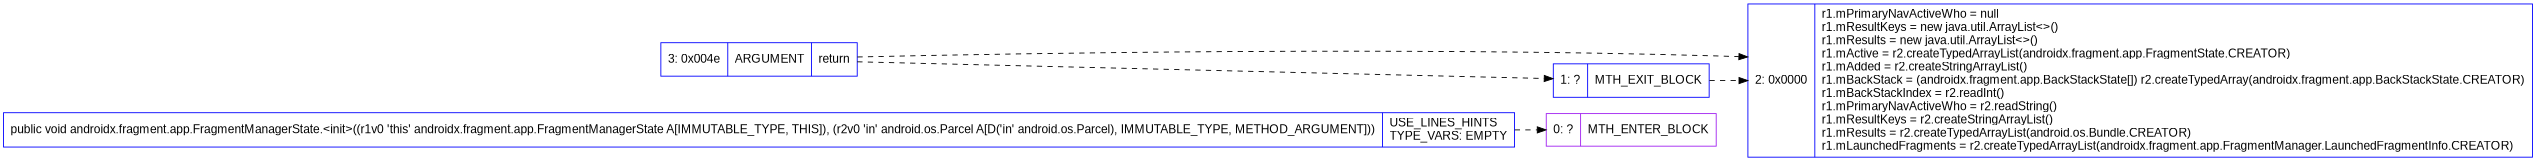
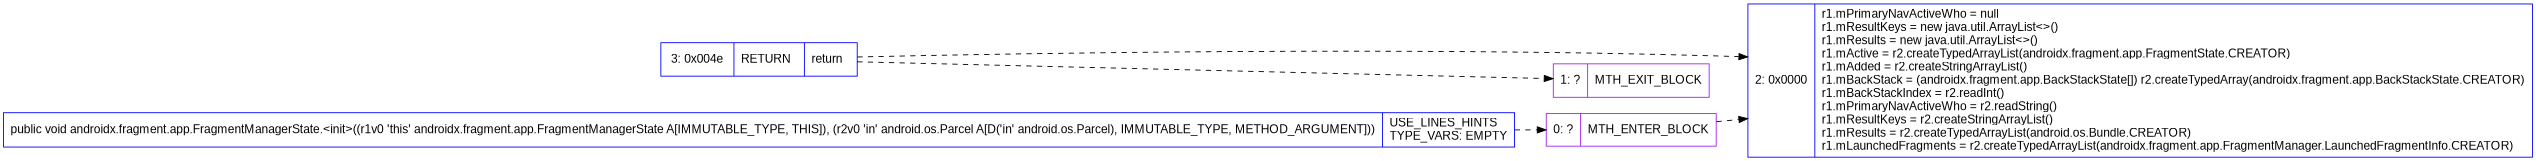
(770, 59) -> (766, 59)
(1631, 81) -> (1631, 81)
(1724, 81) -> (1728, 121)
